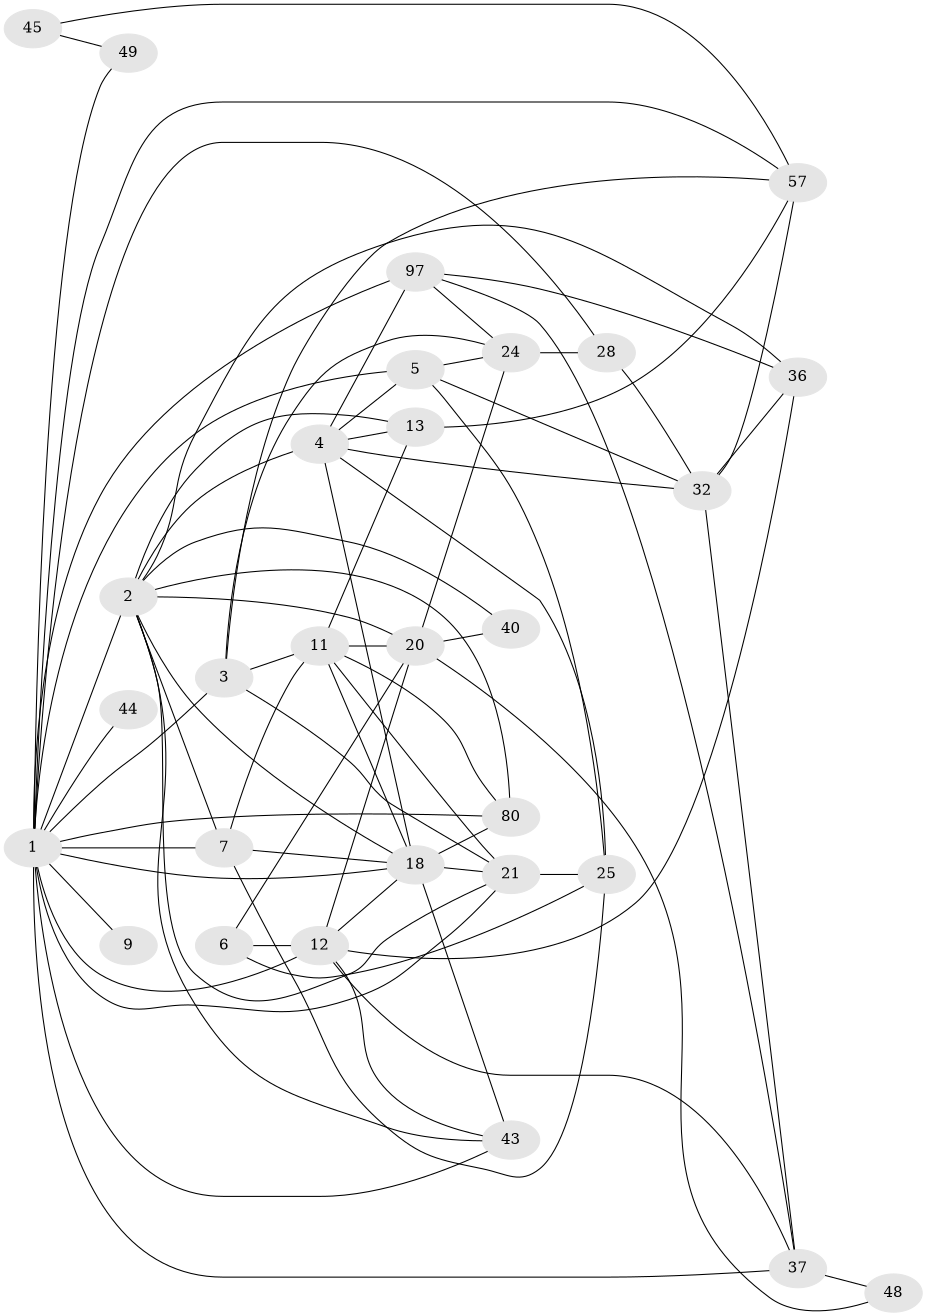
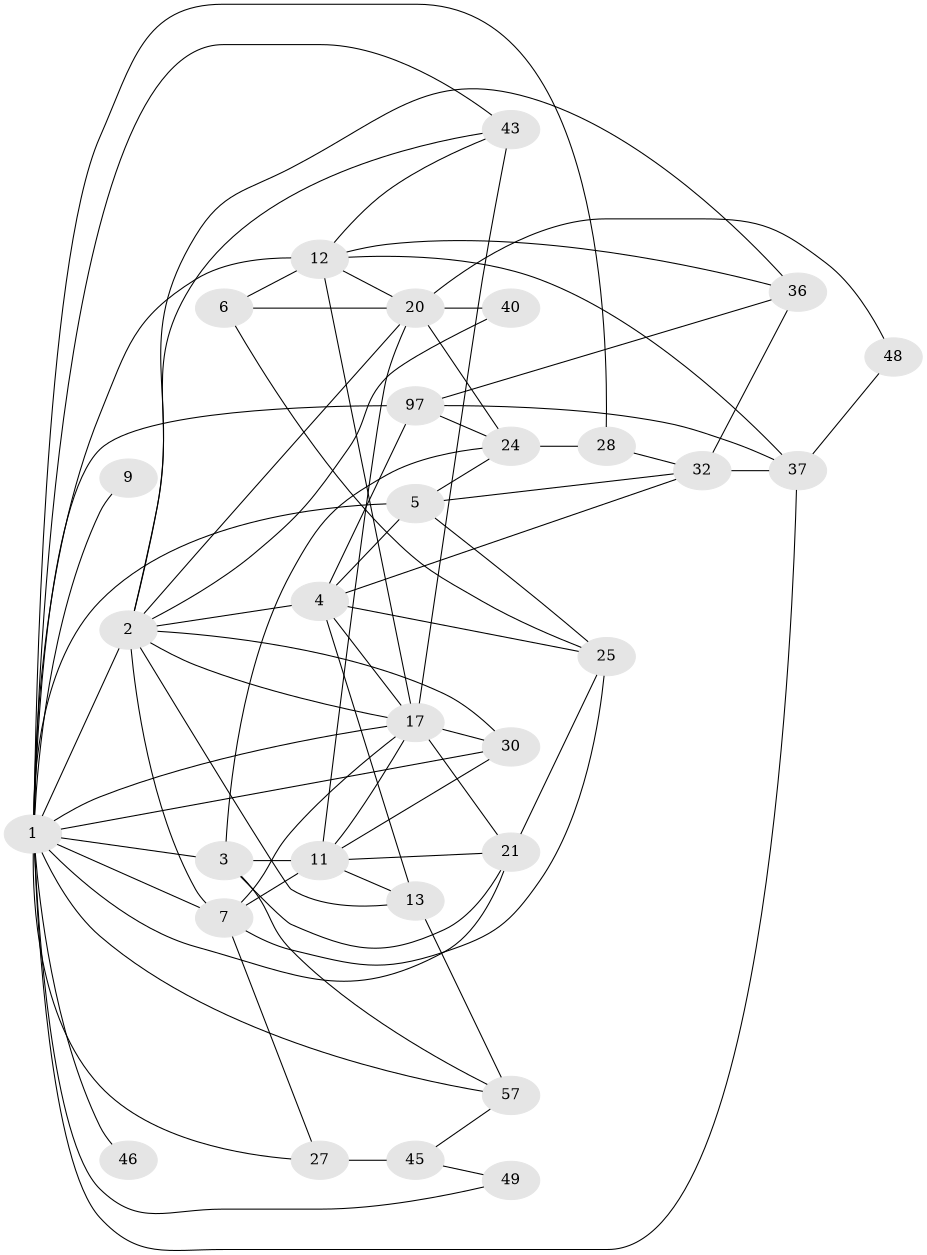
(767, 334) -> none
(129, 710) -> (129, 1160)
(511, 817) -> (511, 747)
(415, 865) -> (415, 723)
(185, 958) -> none
none -> (320, 1160)
